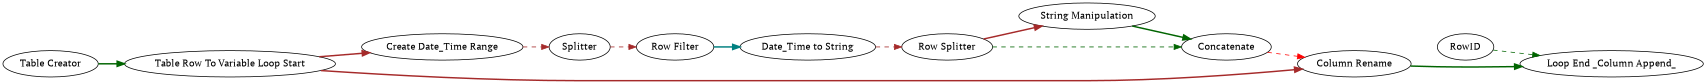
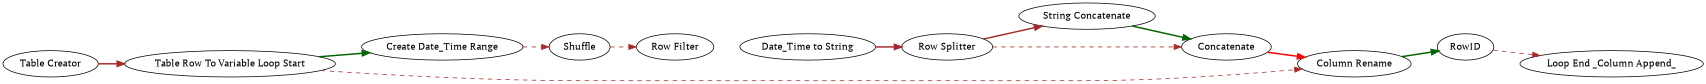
(1087, 16) -> (1087, 16)
(580, 47) -> (580, 47)
(723, 47) -> none
(885, 47) -> (885, 47)
(1083, 47) -> (1083, 47)
(1513, 52) -> (1513, 52)
(1282, 54) -> (1282, 54)
(341, 55) -> (341, 55)
(108, 64) -> (108, 64)
(1463, 67) -> (1417, 54)
(808, 81) -> (808, 81)
